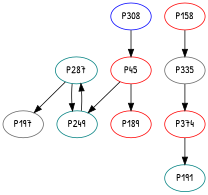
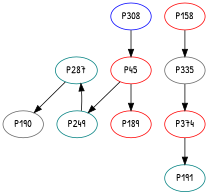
(72, 94) -> none
(23, 124) -> (23, 124)
